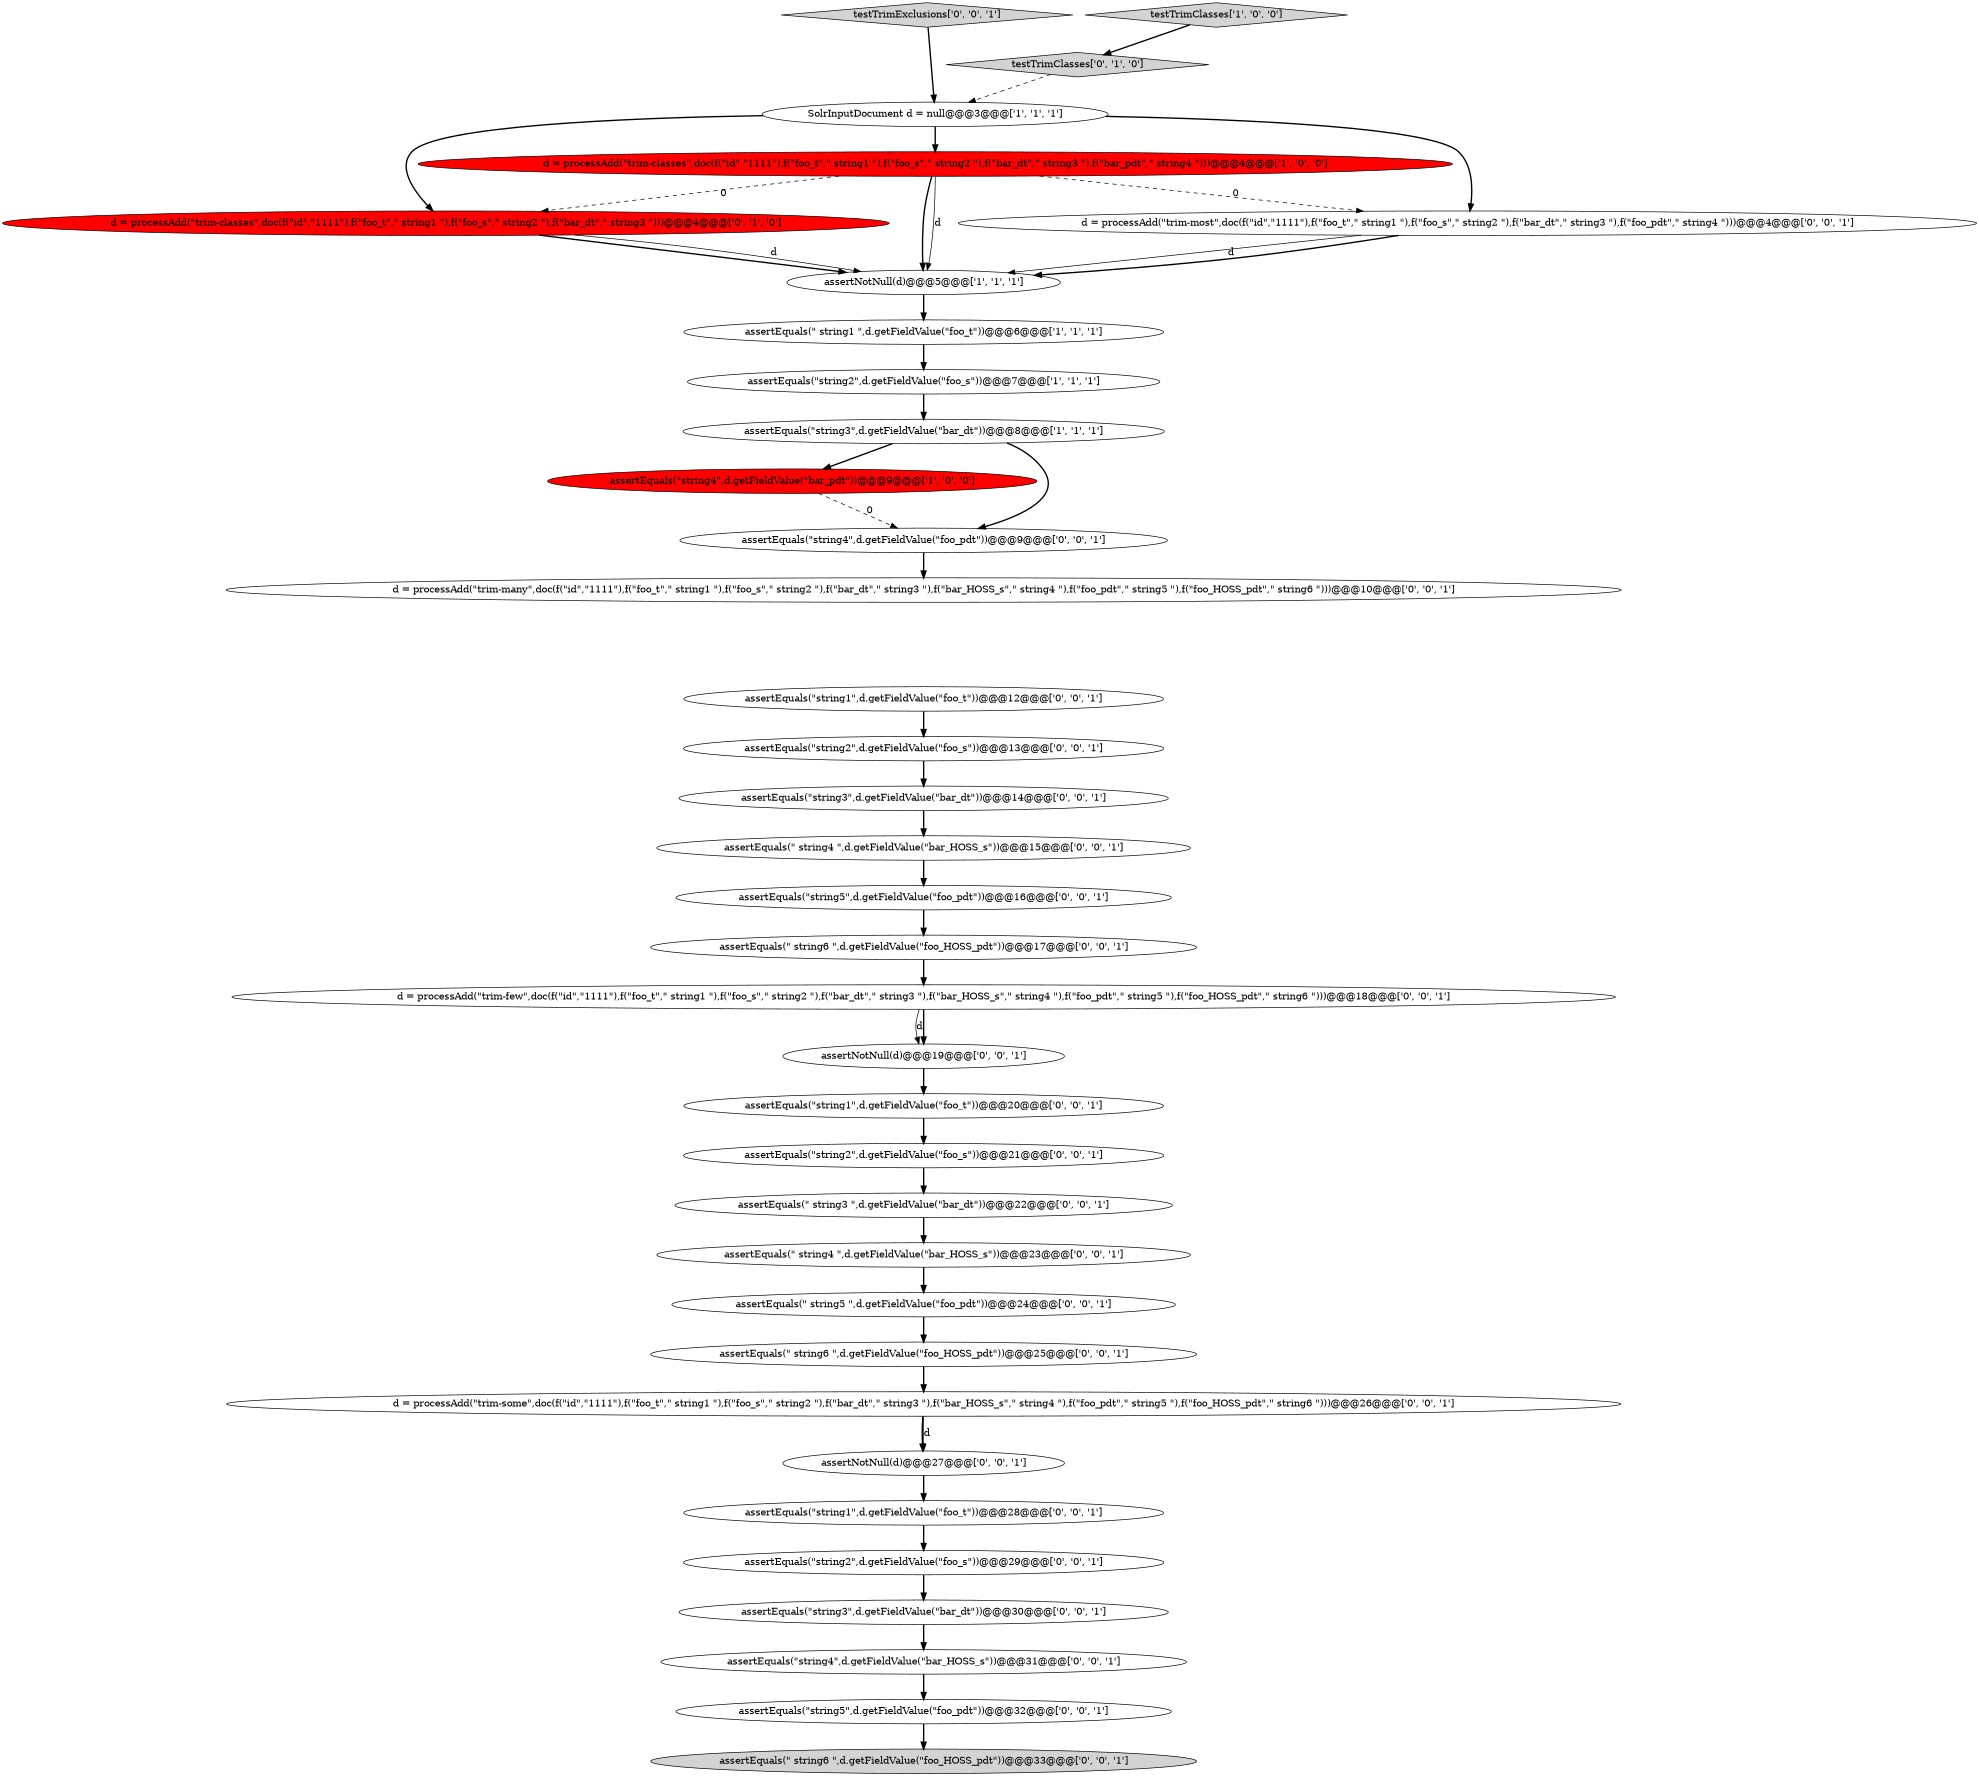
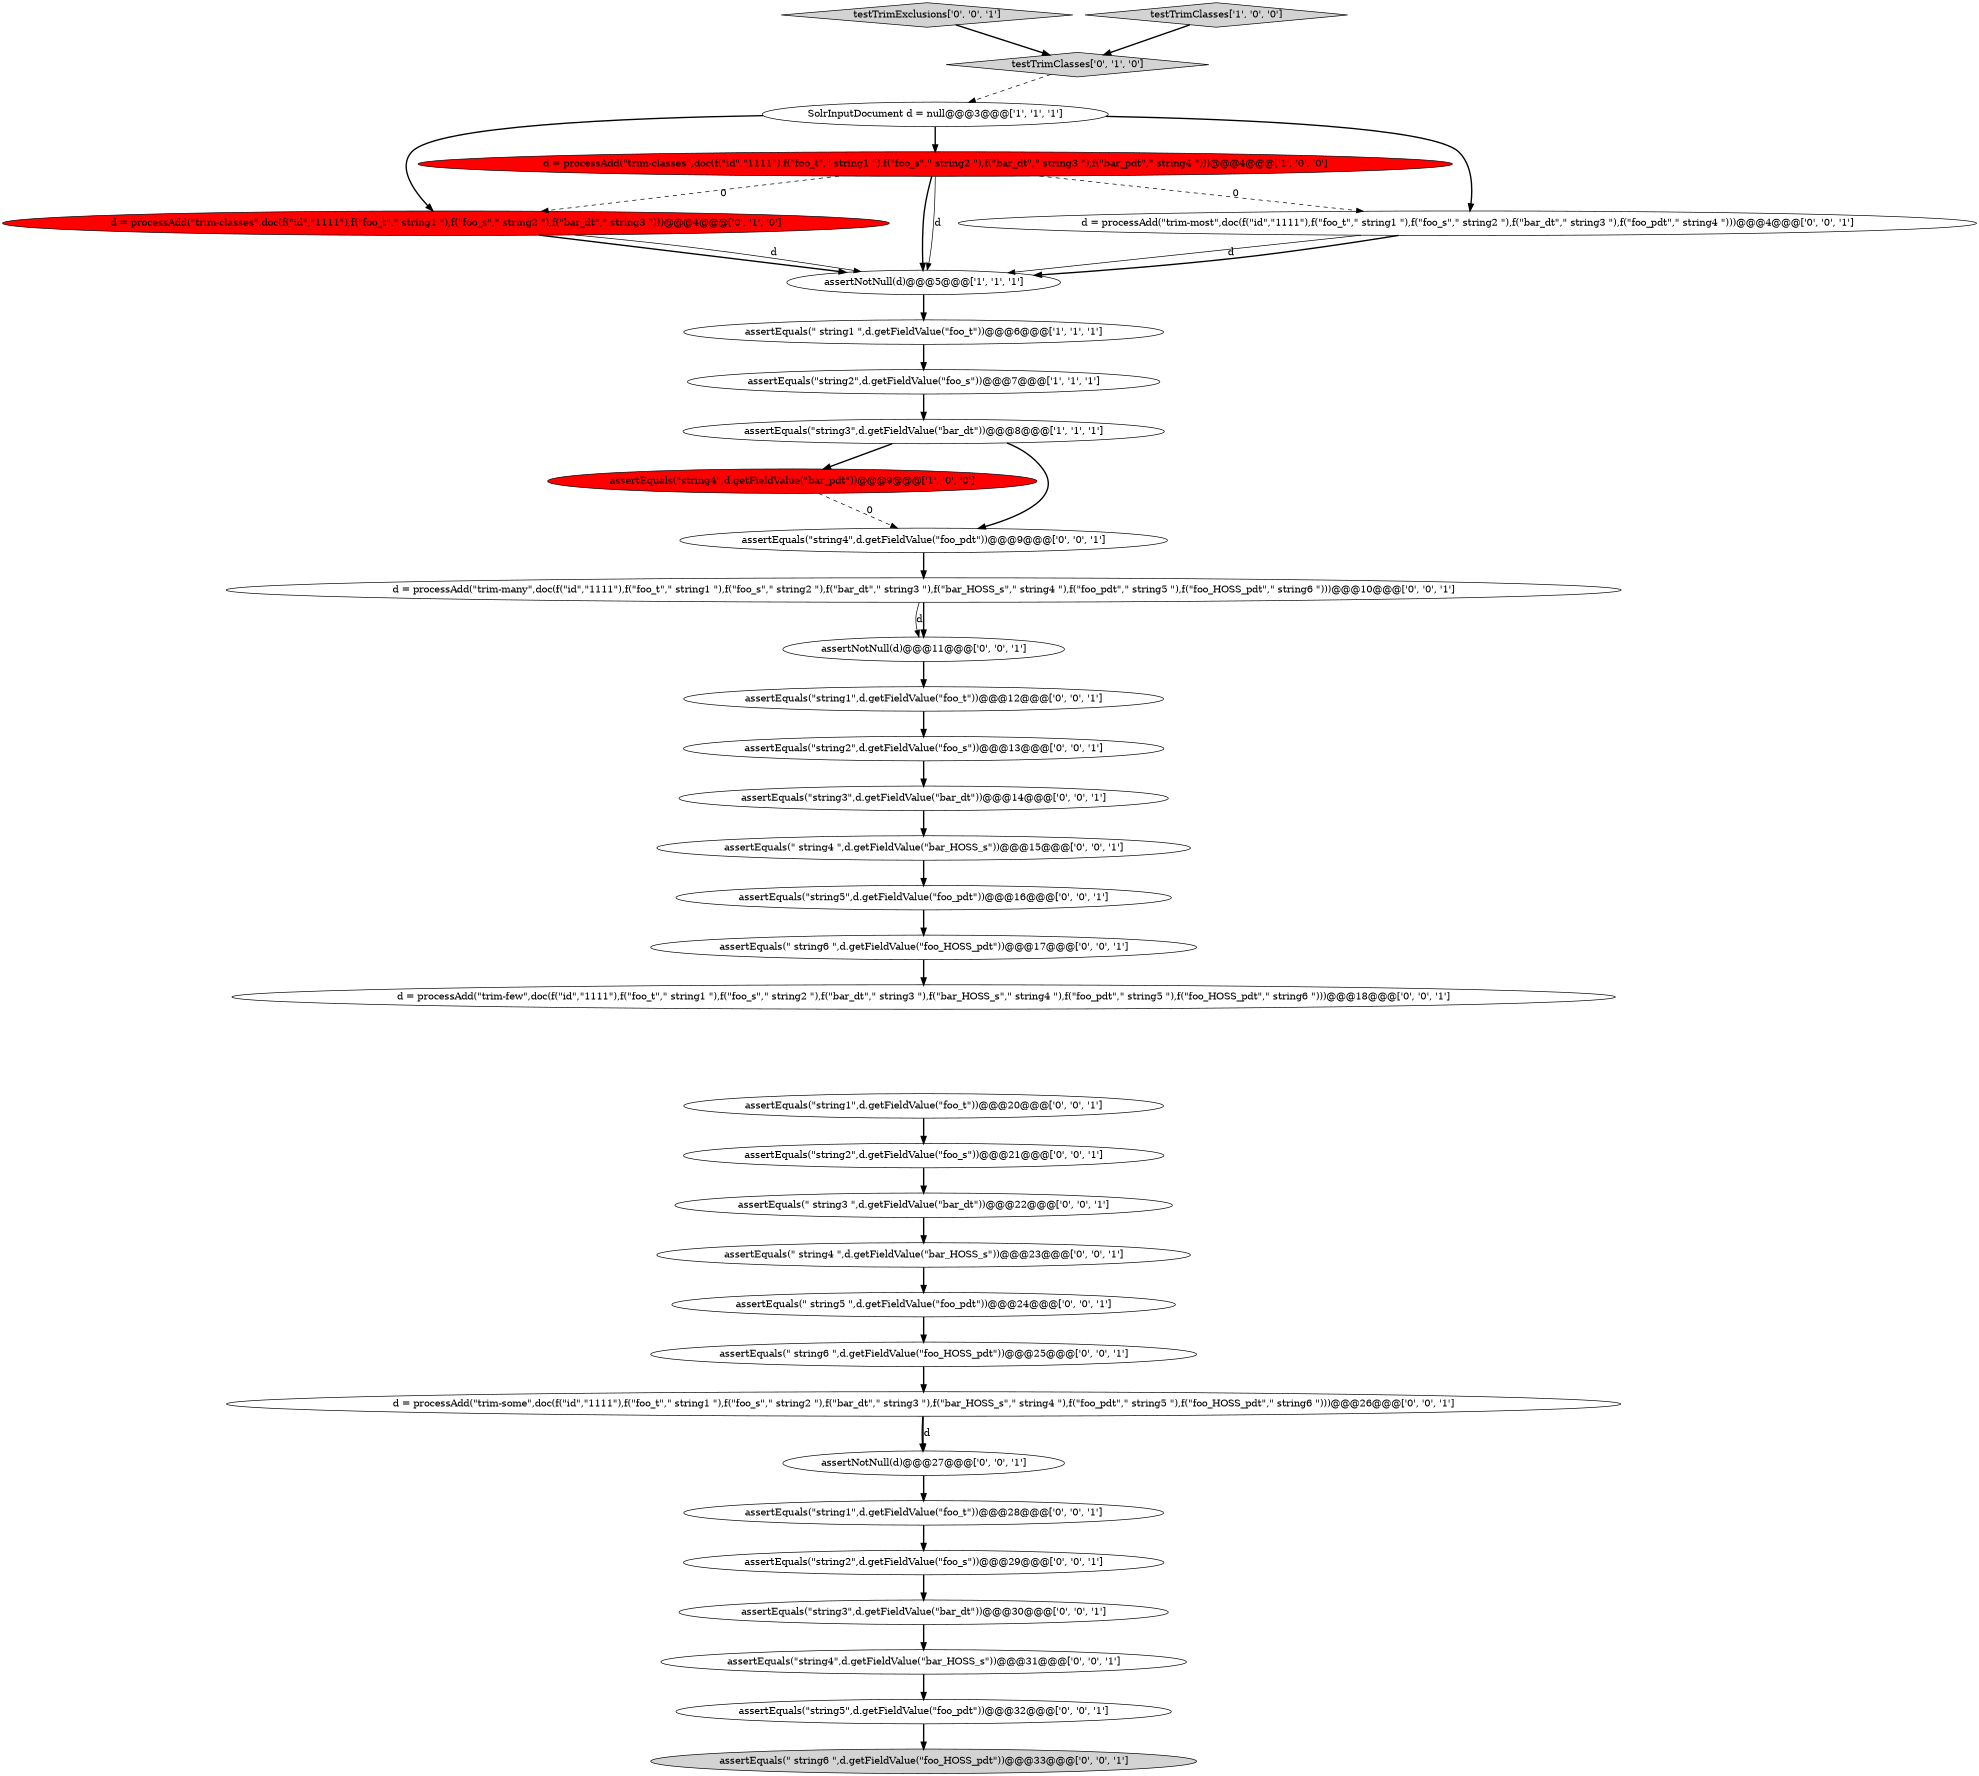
(931, 61) -> (999, 39)
none -> (924, 649)
(924, 1056) -> none
